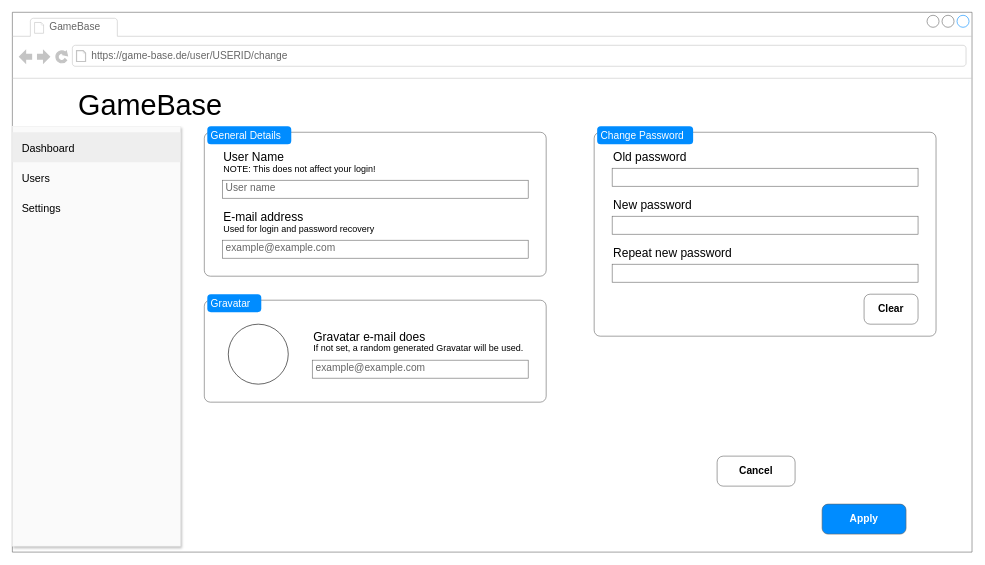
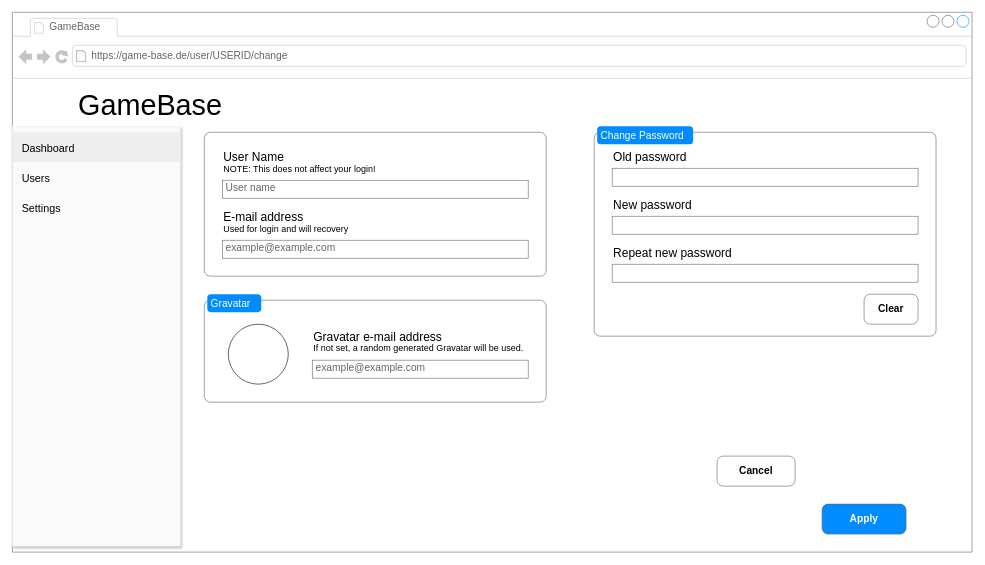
(249, 135) -> none
(306, 228) -> (292, 228)
(374, 336) -> (385, 336)
